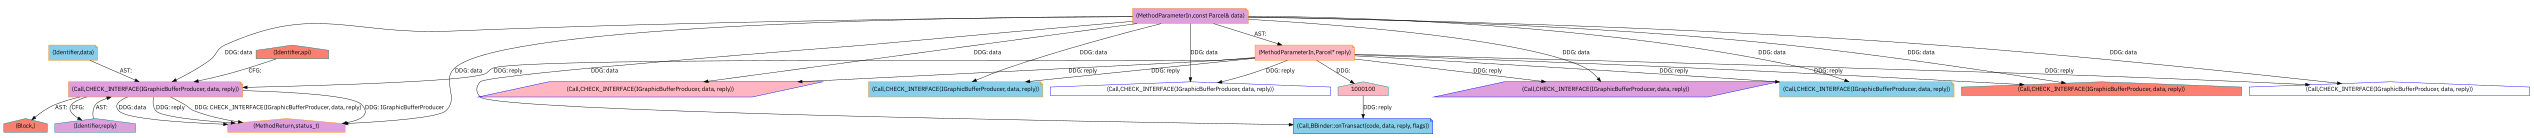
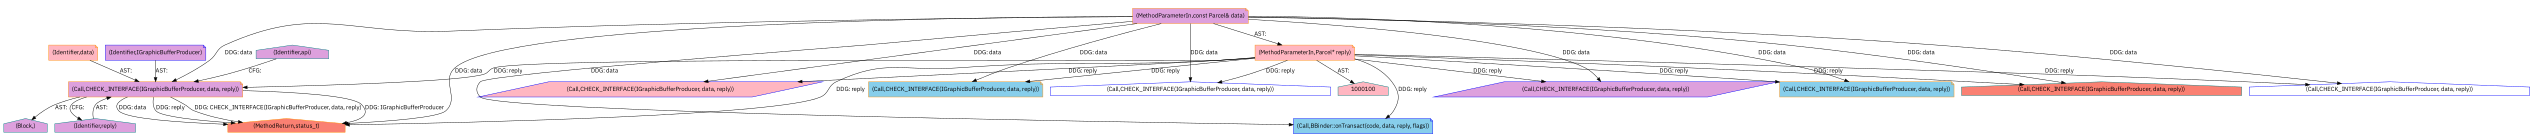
(73, 53) -> (73, 53)
none -> (156, 53)
(292, 53) -> (292, 53)
(1344, 71) -> (1344, 71)
none -> (806, 100)
(1363, 105) -> (1390, 80)
(26, 126) -> (26, 126)
(286, 126) -> (286, 126)
